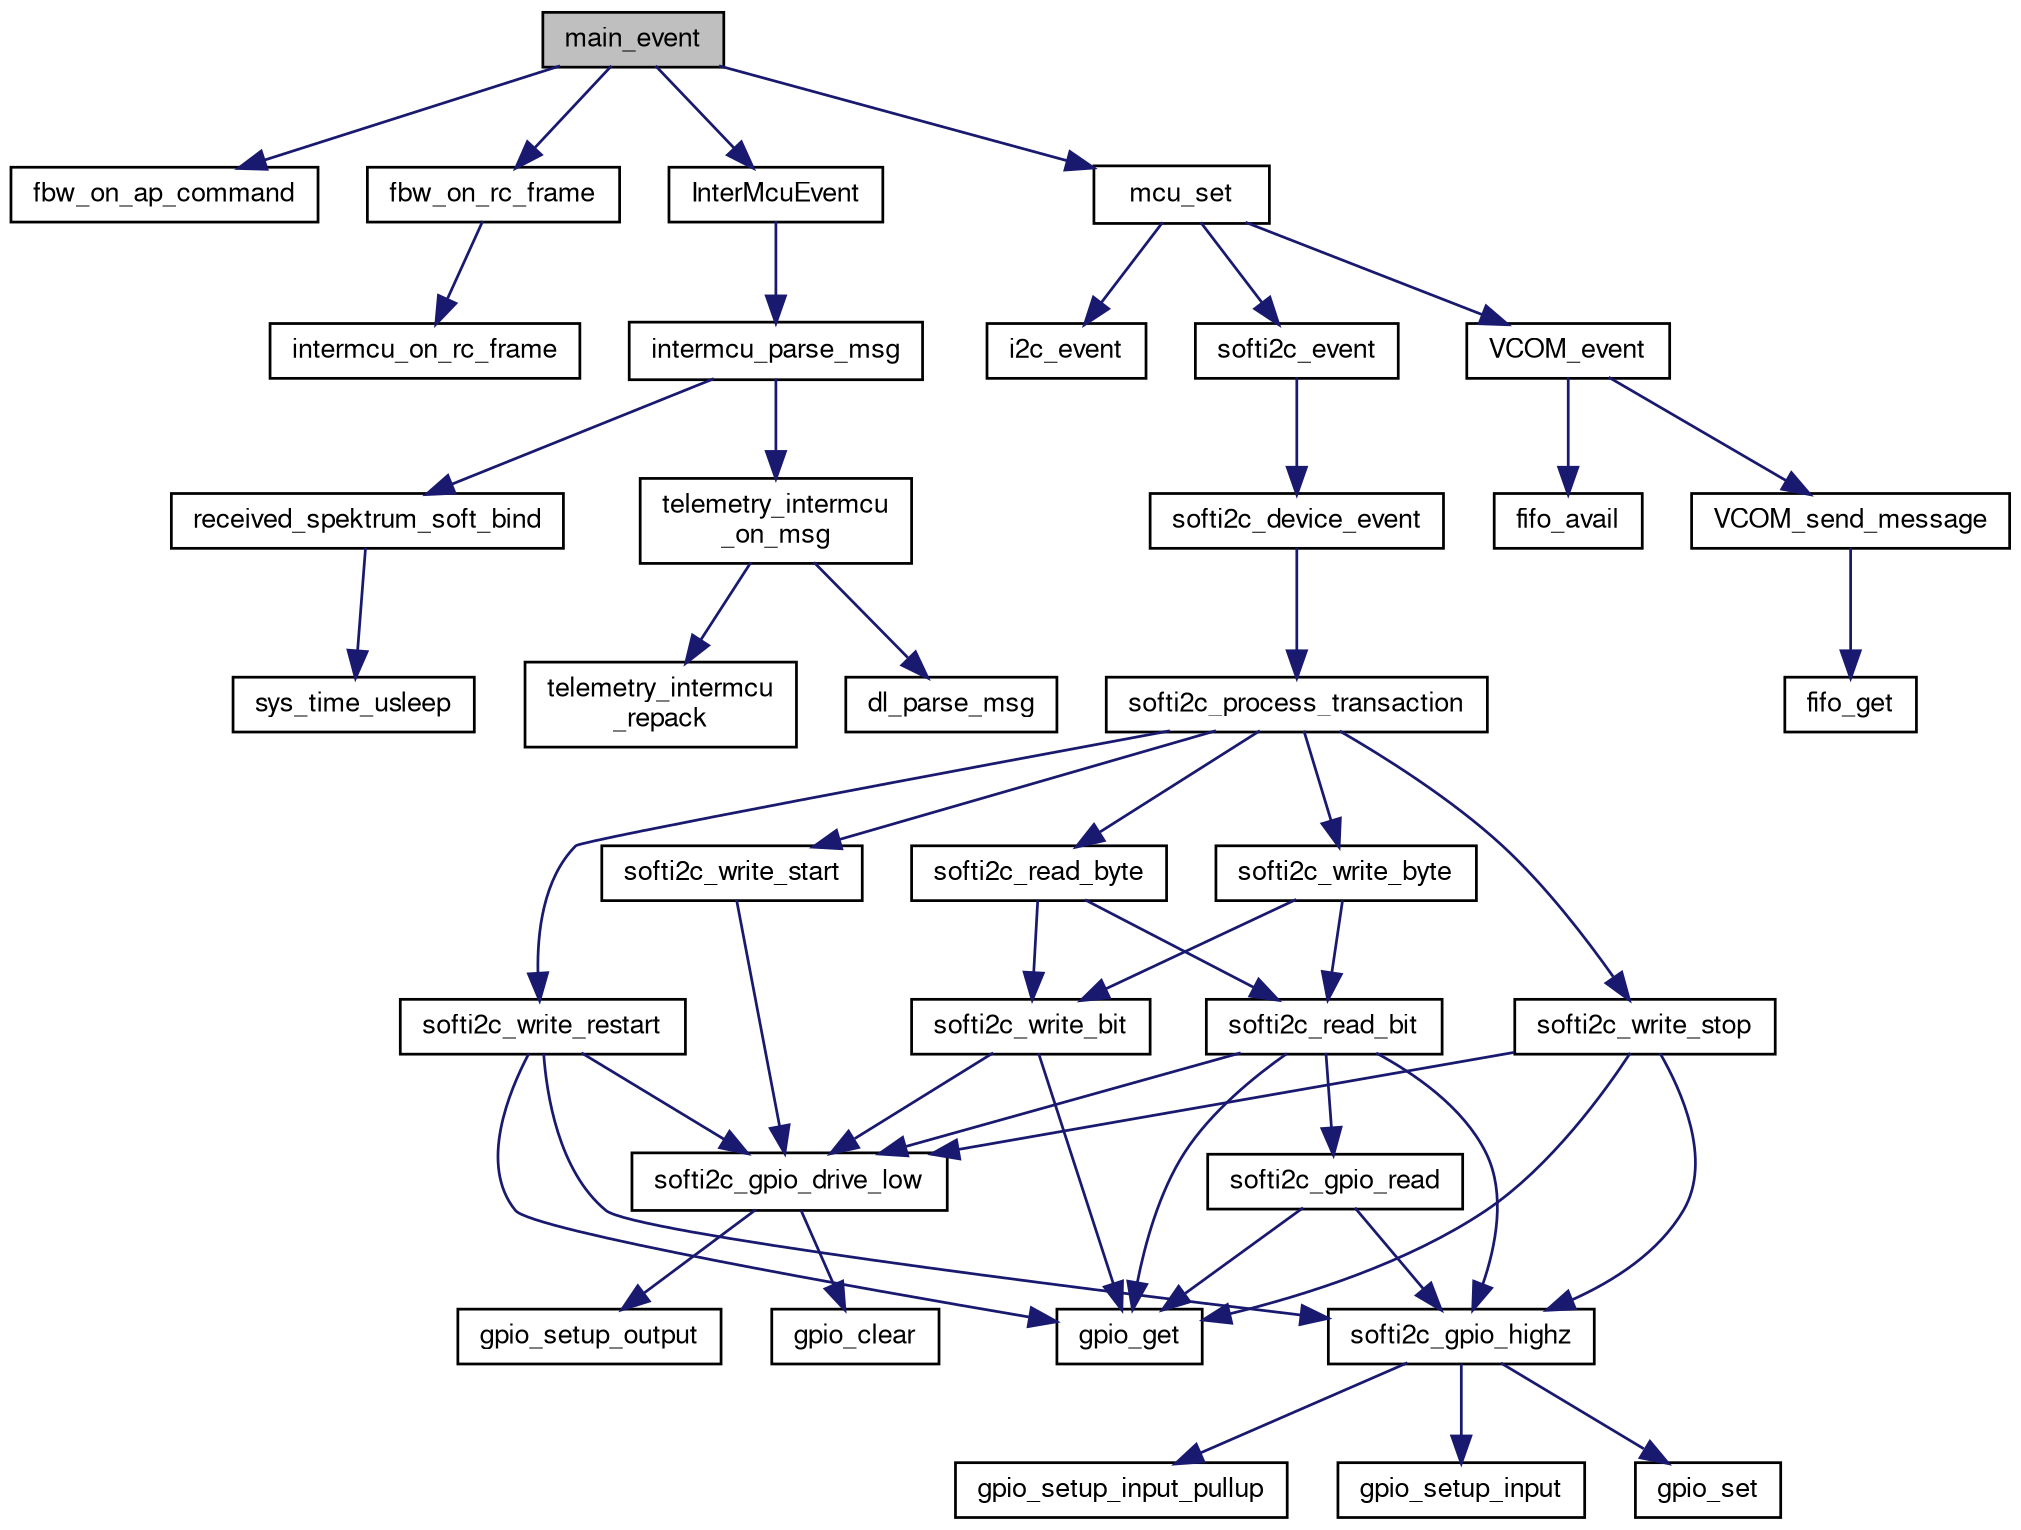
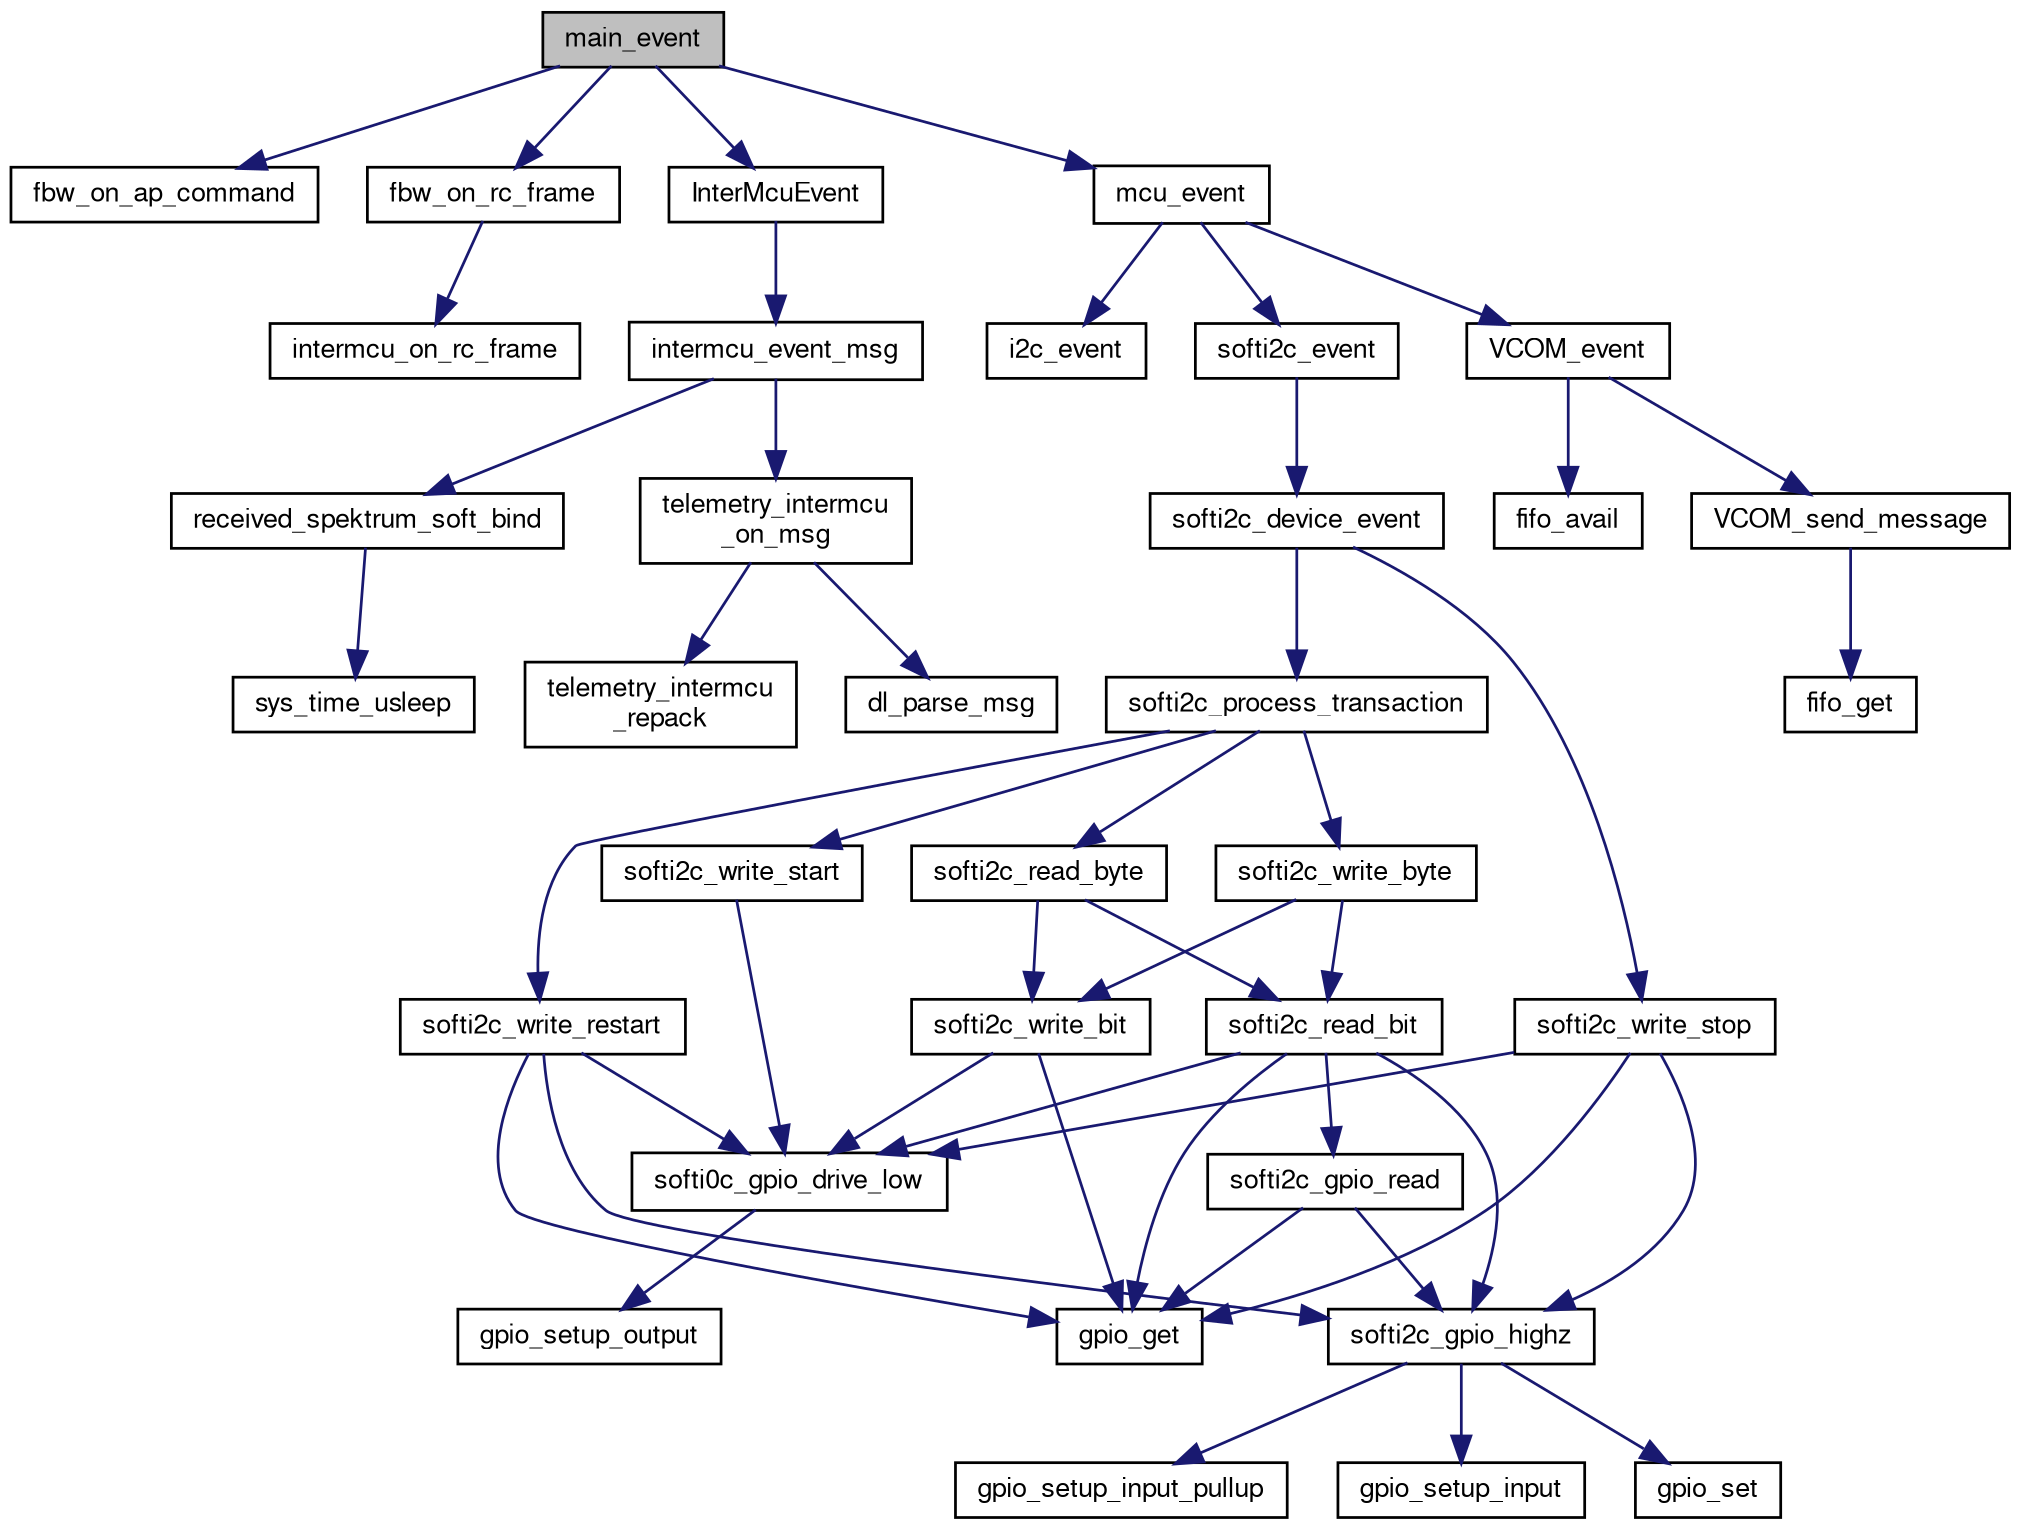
(1182, 195) -> (1182, 195)
(776, 351) -> (776, 351)
(1492, 837) -> (1551, 720)
(790, 1182) -> (790, 1182)
(855, 1337) -> none
